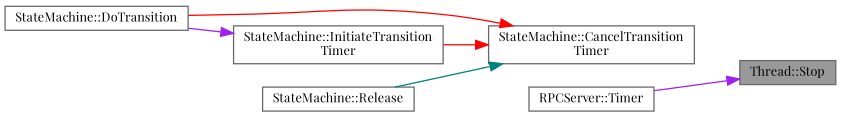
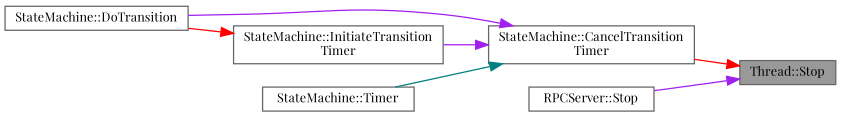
(345, 10) -> (345, 10)
(205, 30) -> (205, 30)
(459, 45) -> (459, 45)
none -> (711, 62)
(338, 99) -> (338, 99)
(591, 99) -> (591, 99)
